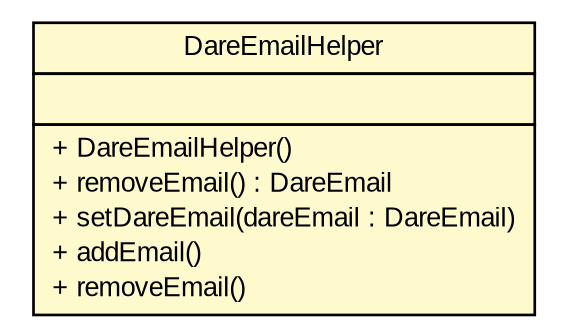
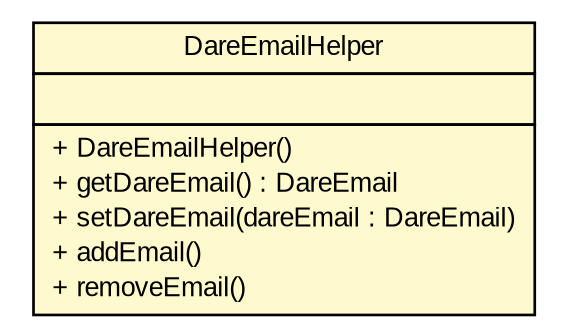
(222, 184) -> (227, 184)
